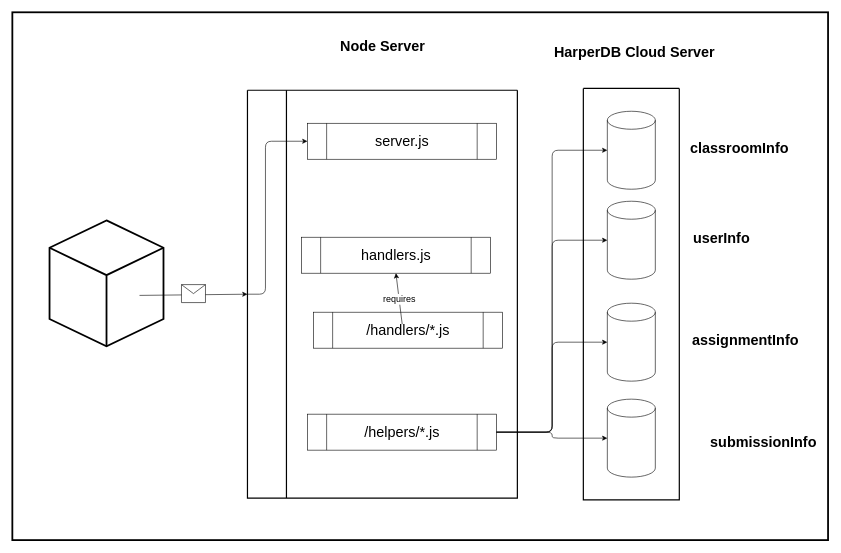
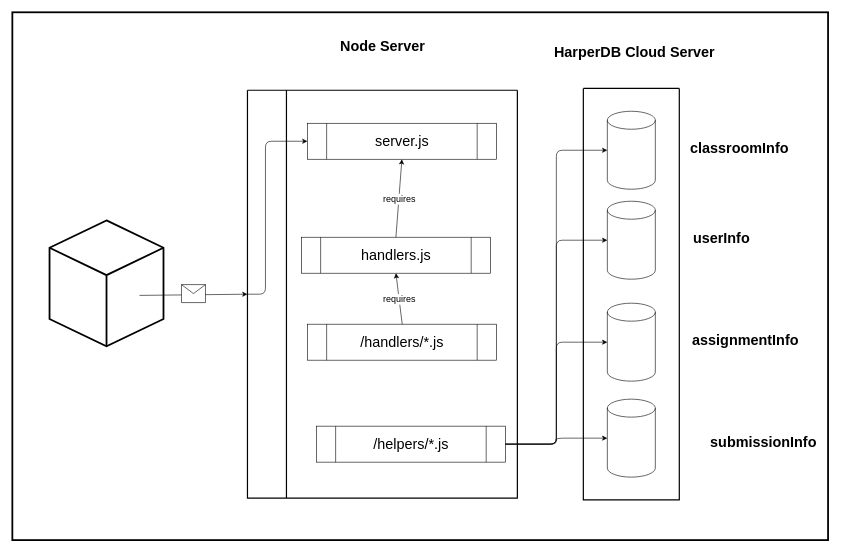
none -> (399, 198)
(408, 330) -> (402, 342)
(402, 432) -> (411, 444)
